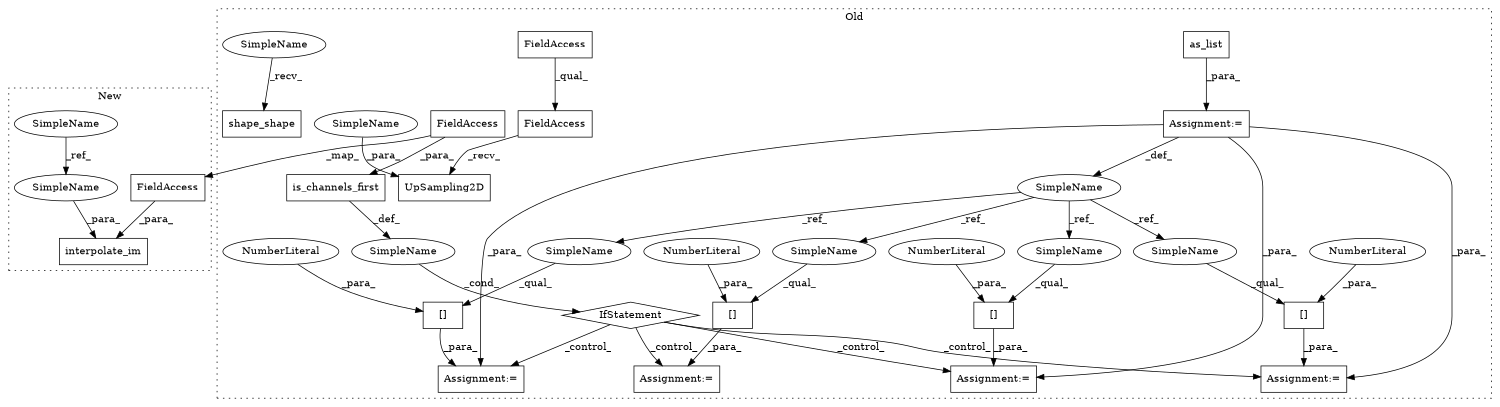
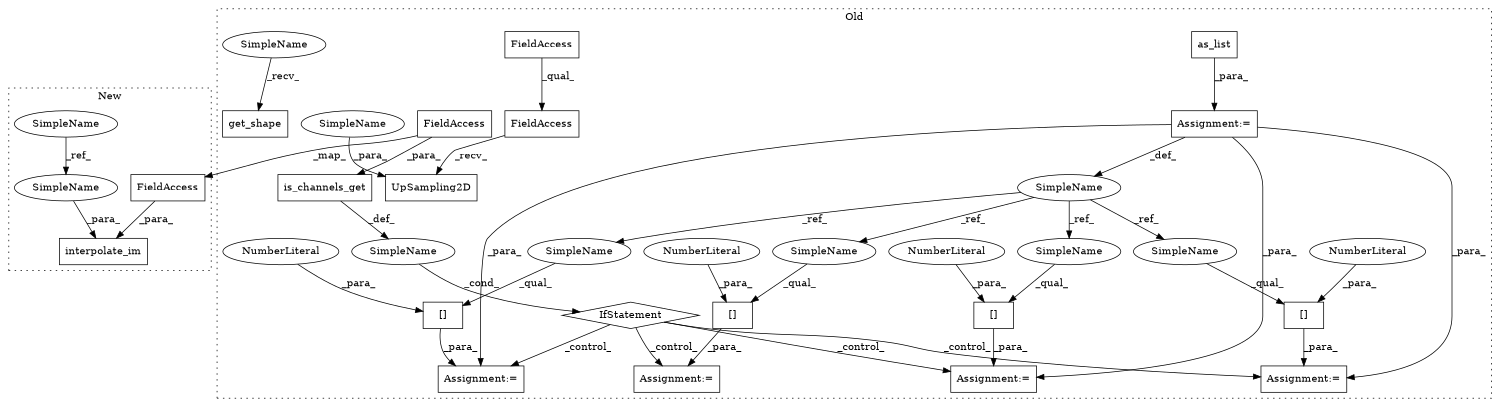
(262, 124) -> (255, 124)
(336, 188) -> (325, 188)
